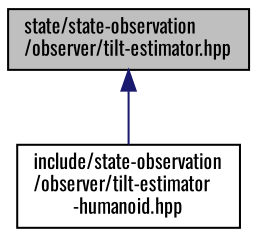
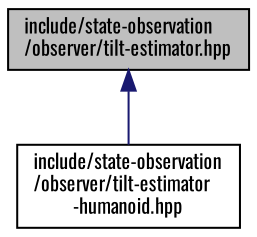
(129, 39) -> (129, 39)
